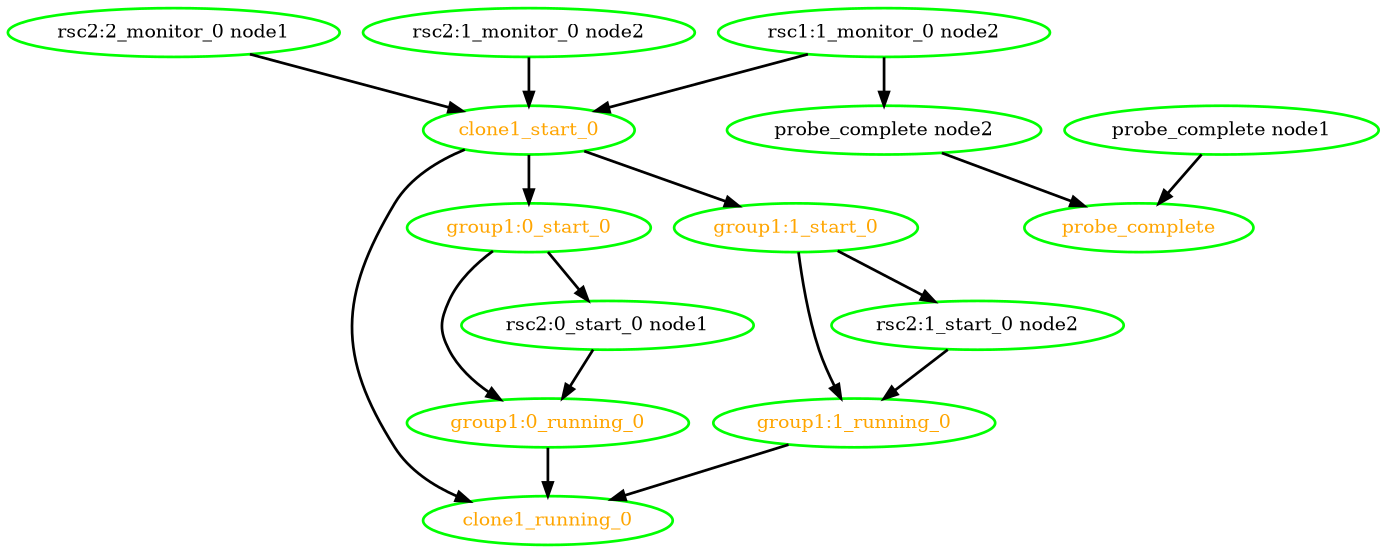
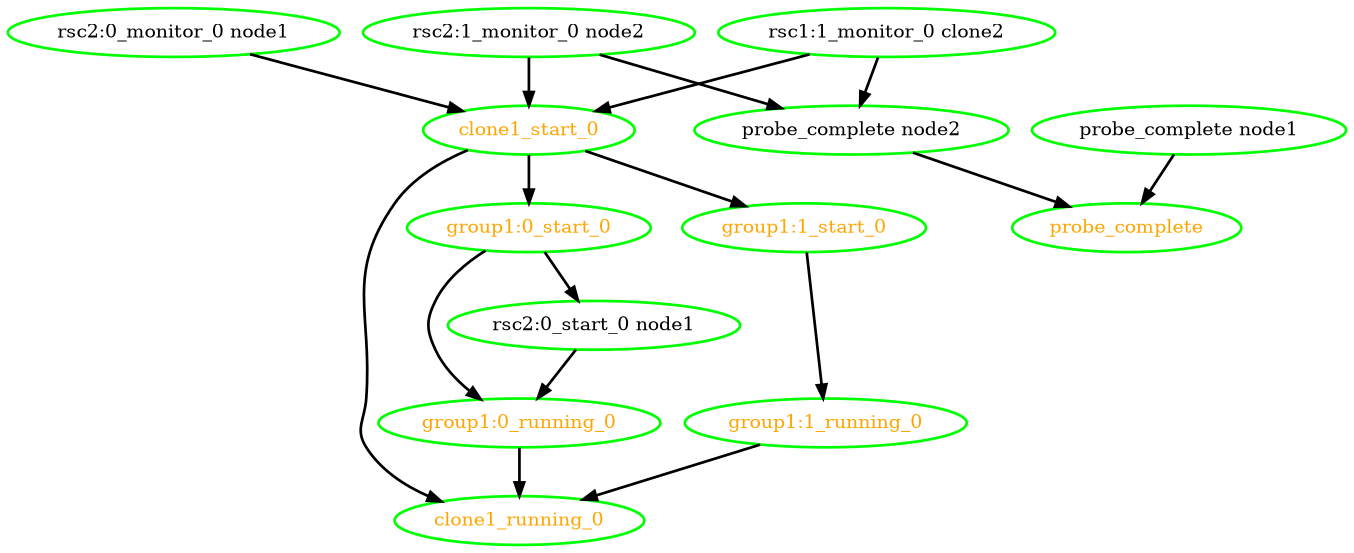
(174, 33) -> (174, 33)
(884, 33) -> (887, 33)
none -> (680, 78)
(978, 325) -> none
